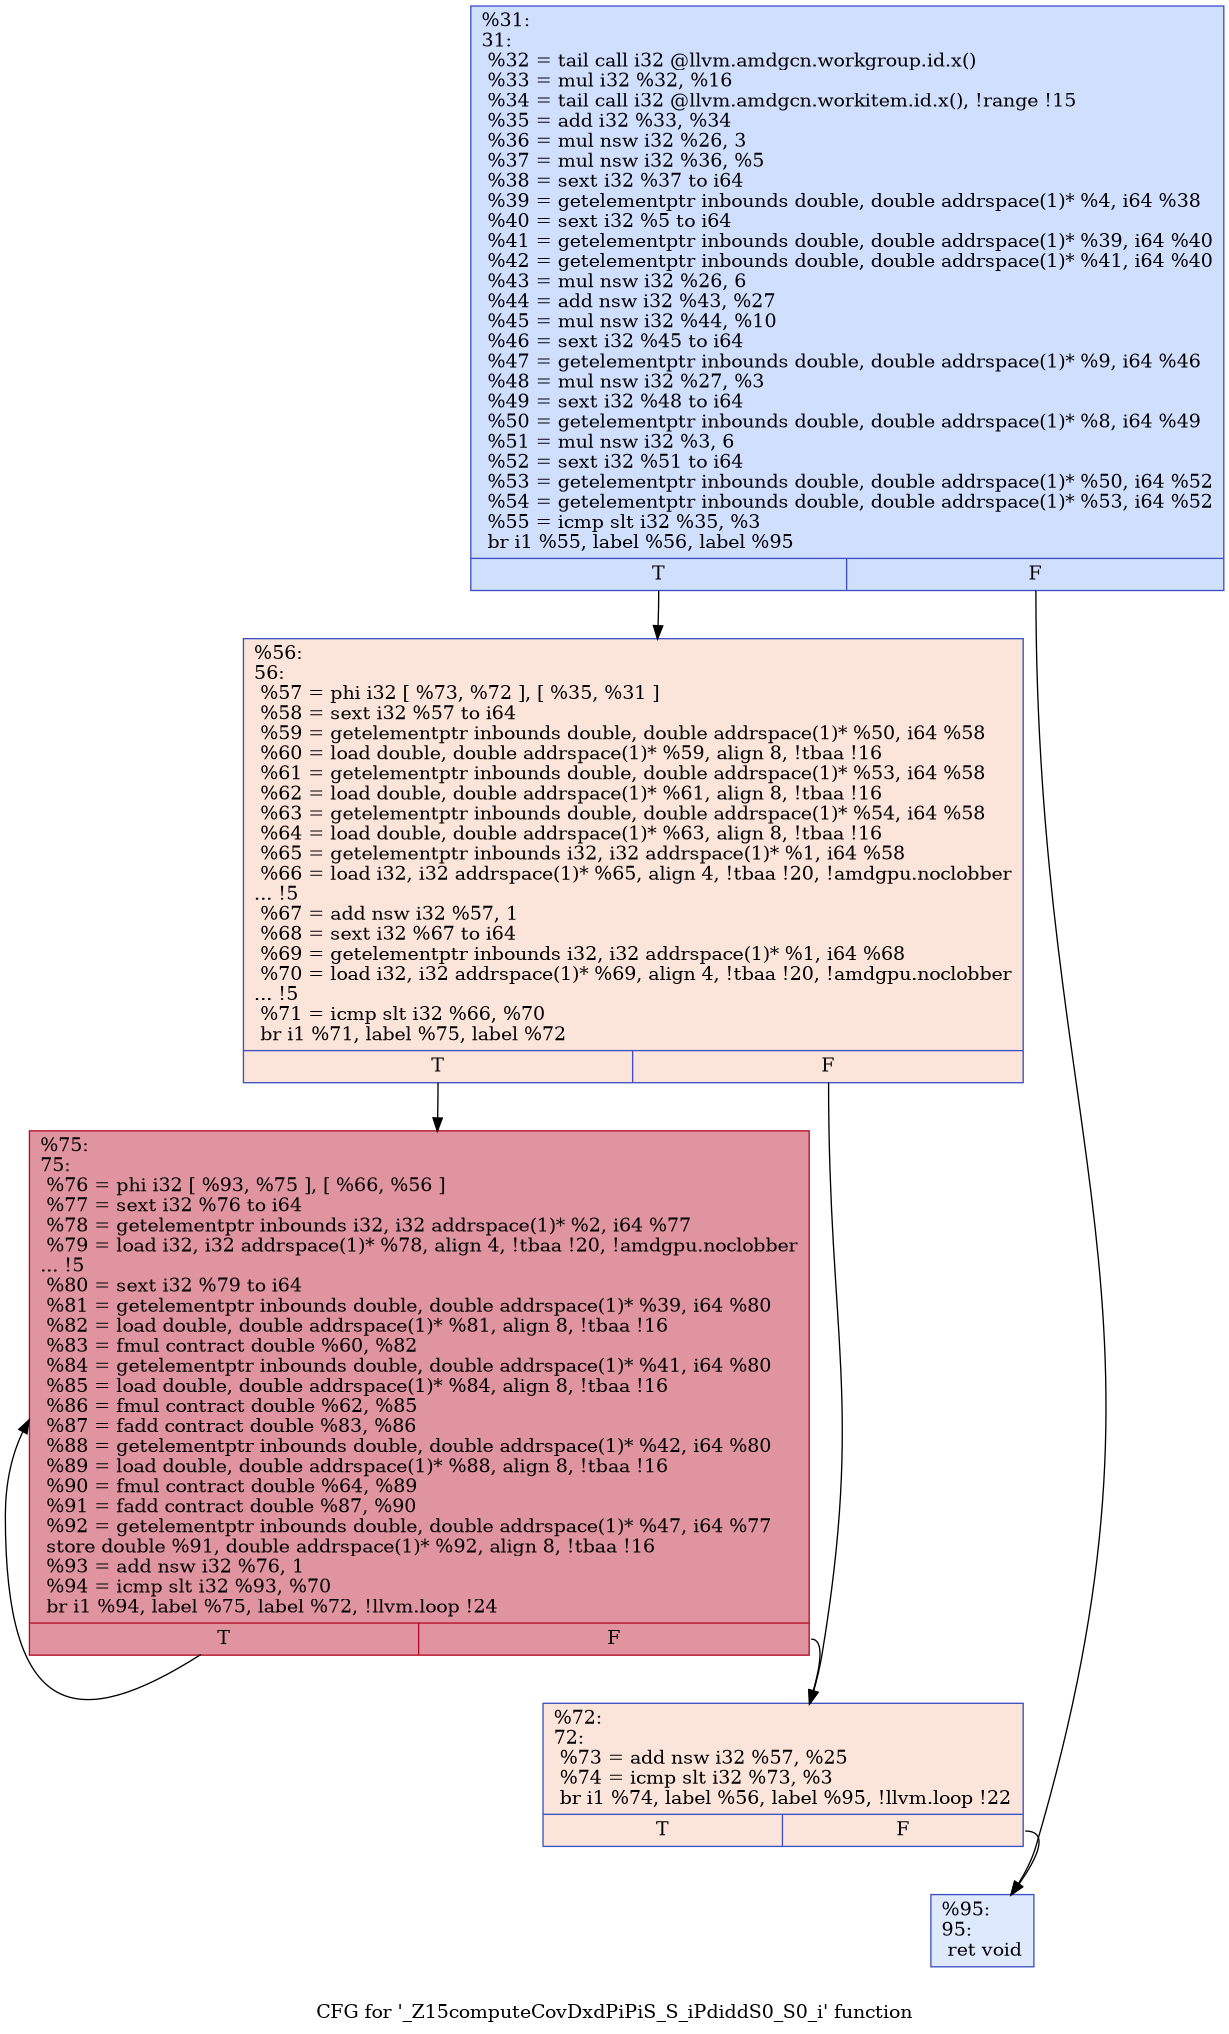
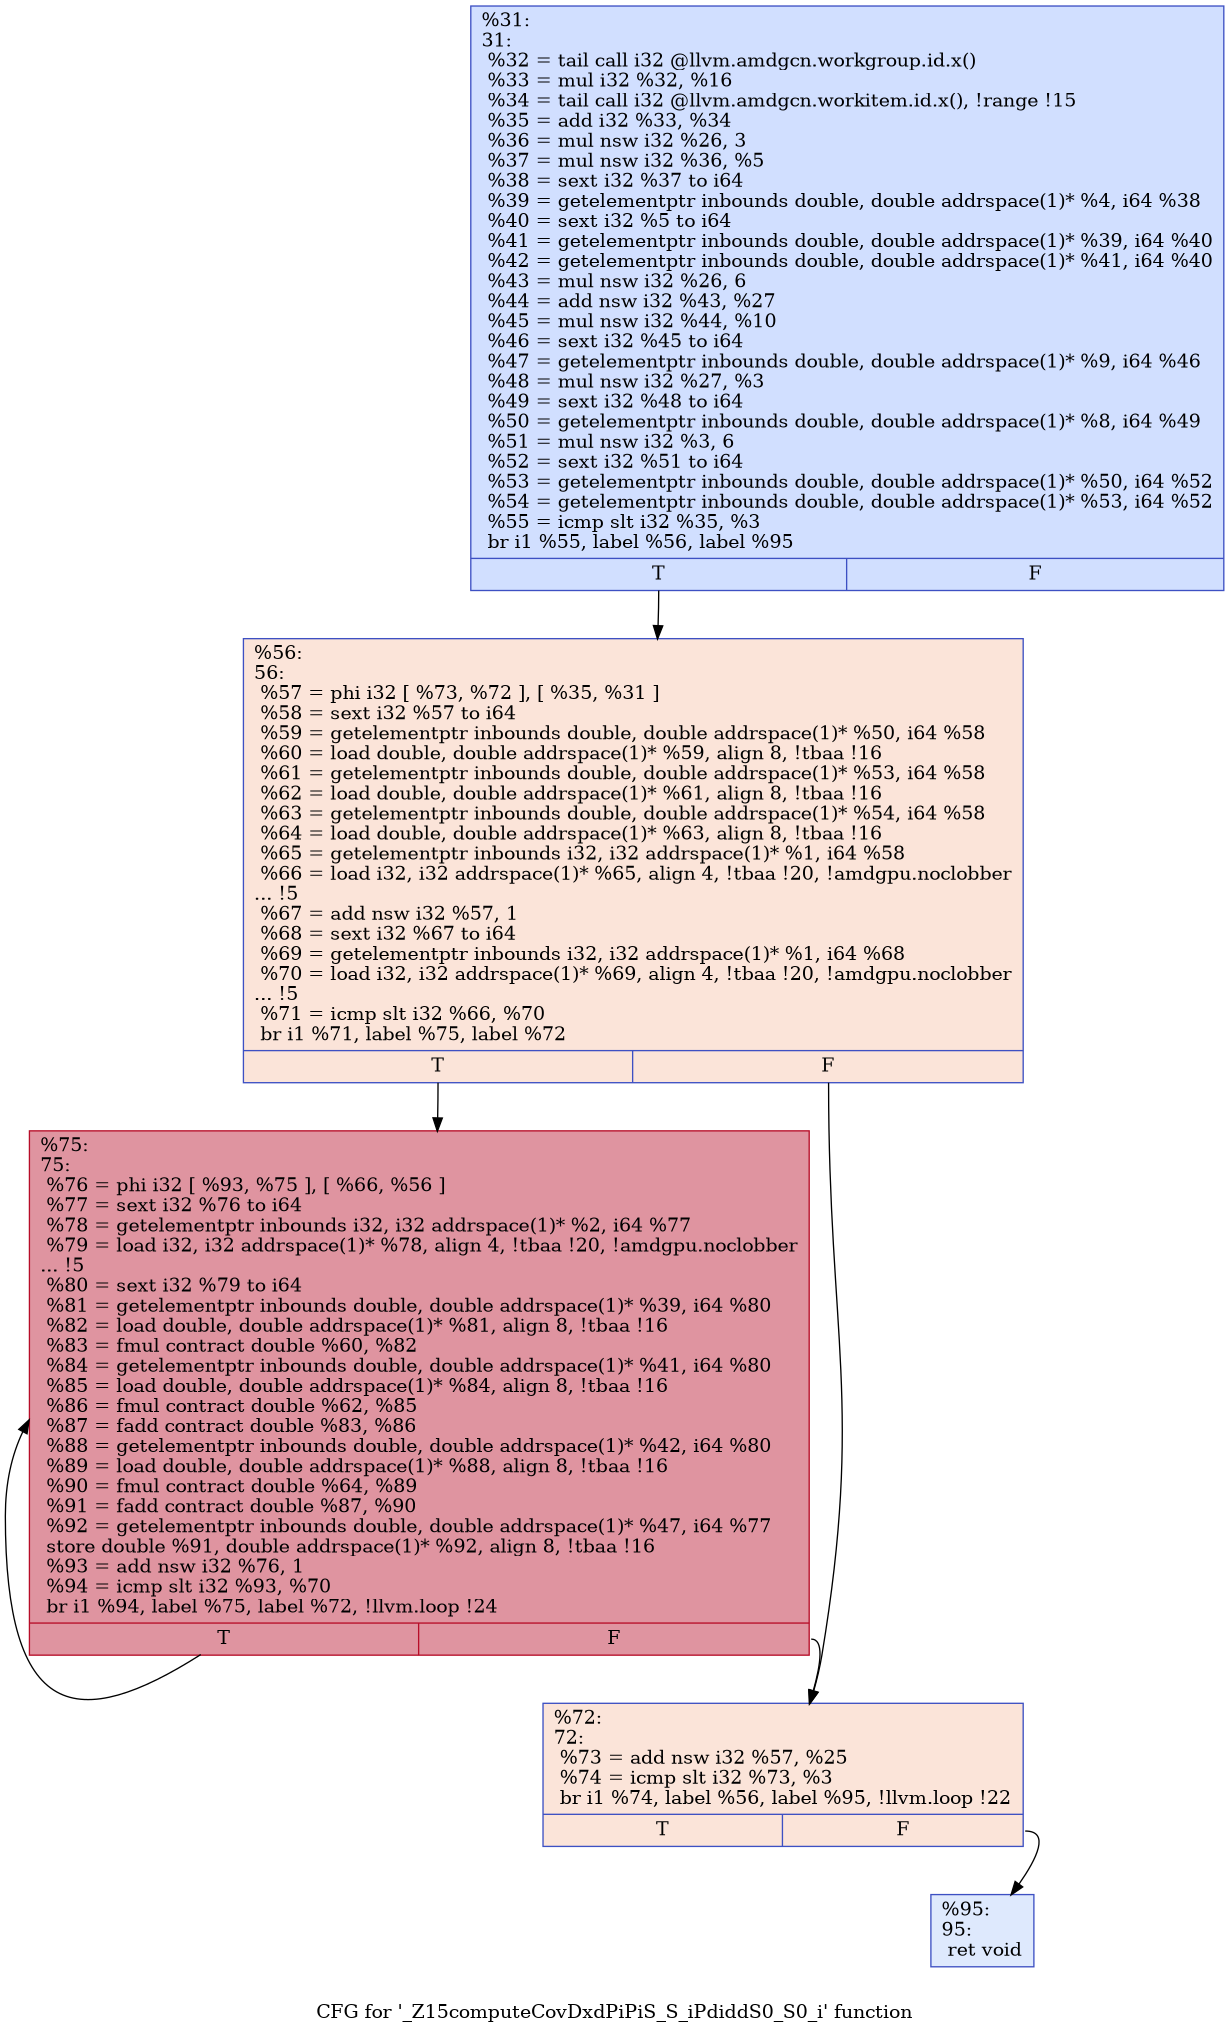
(1096, 1241) -> none
